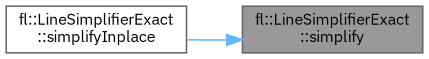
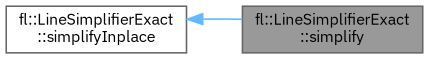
(207, 40) -> (223, 19)
